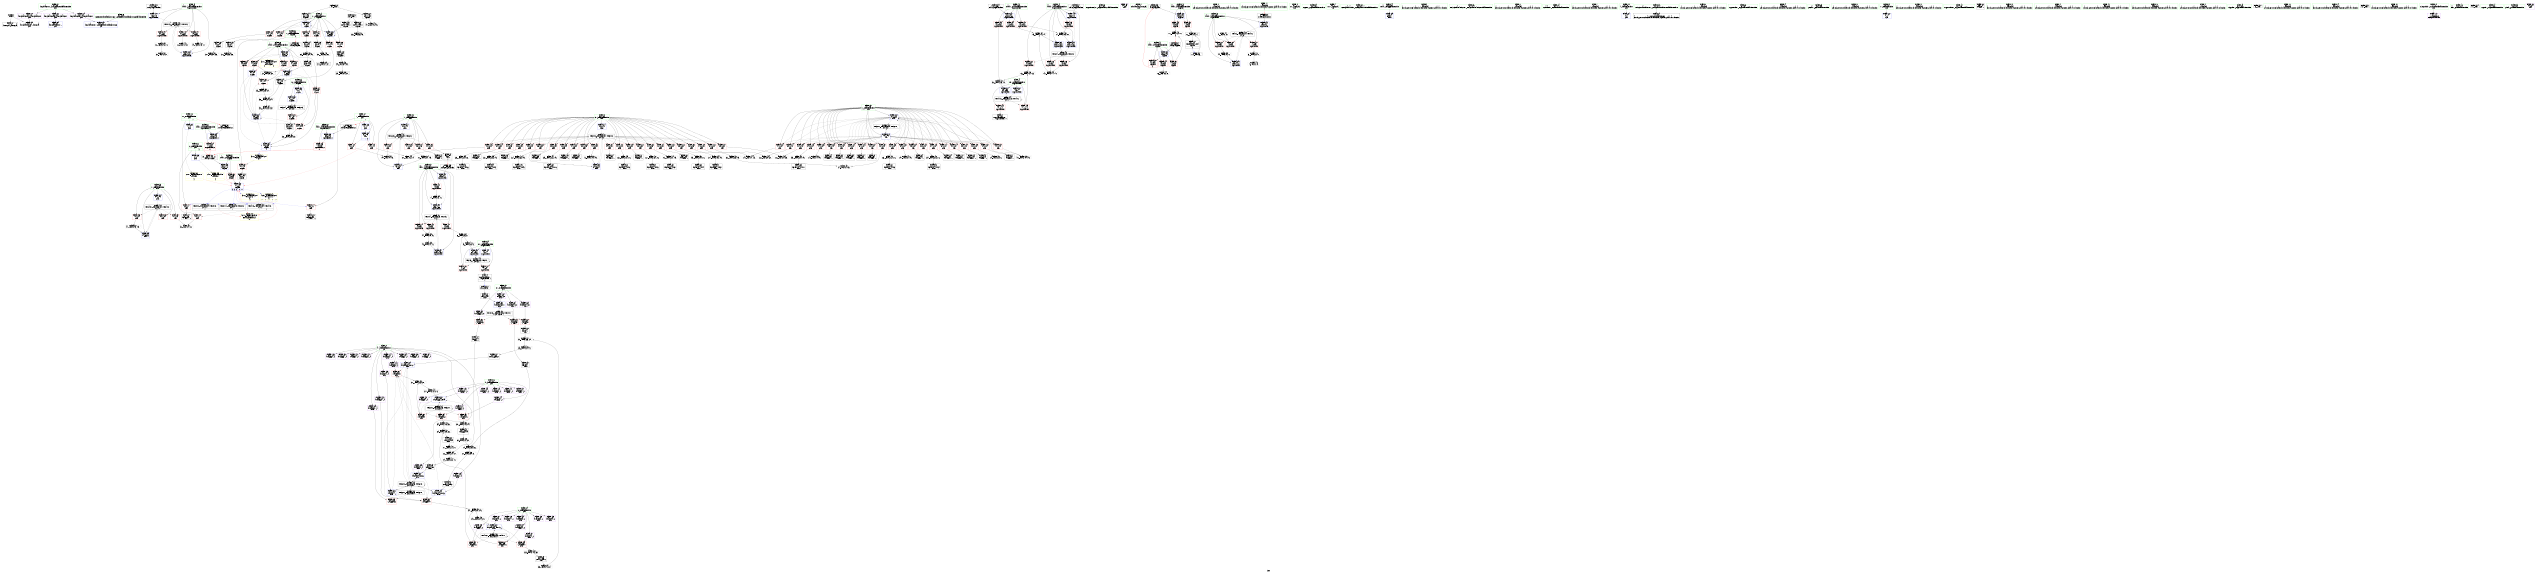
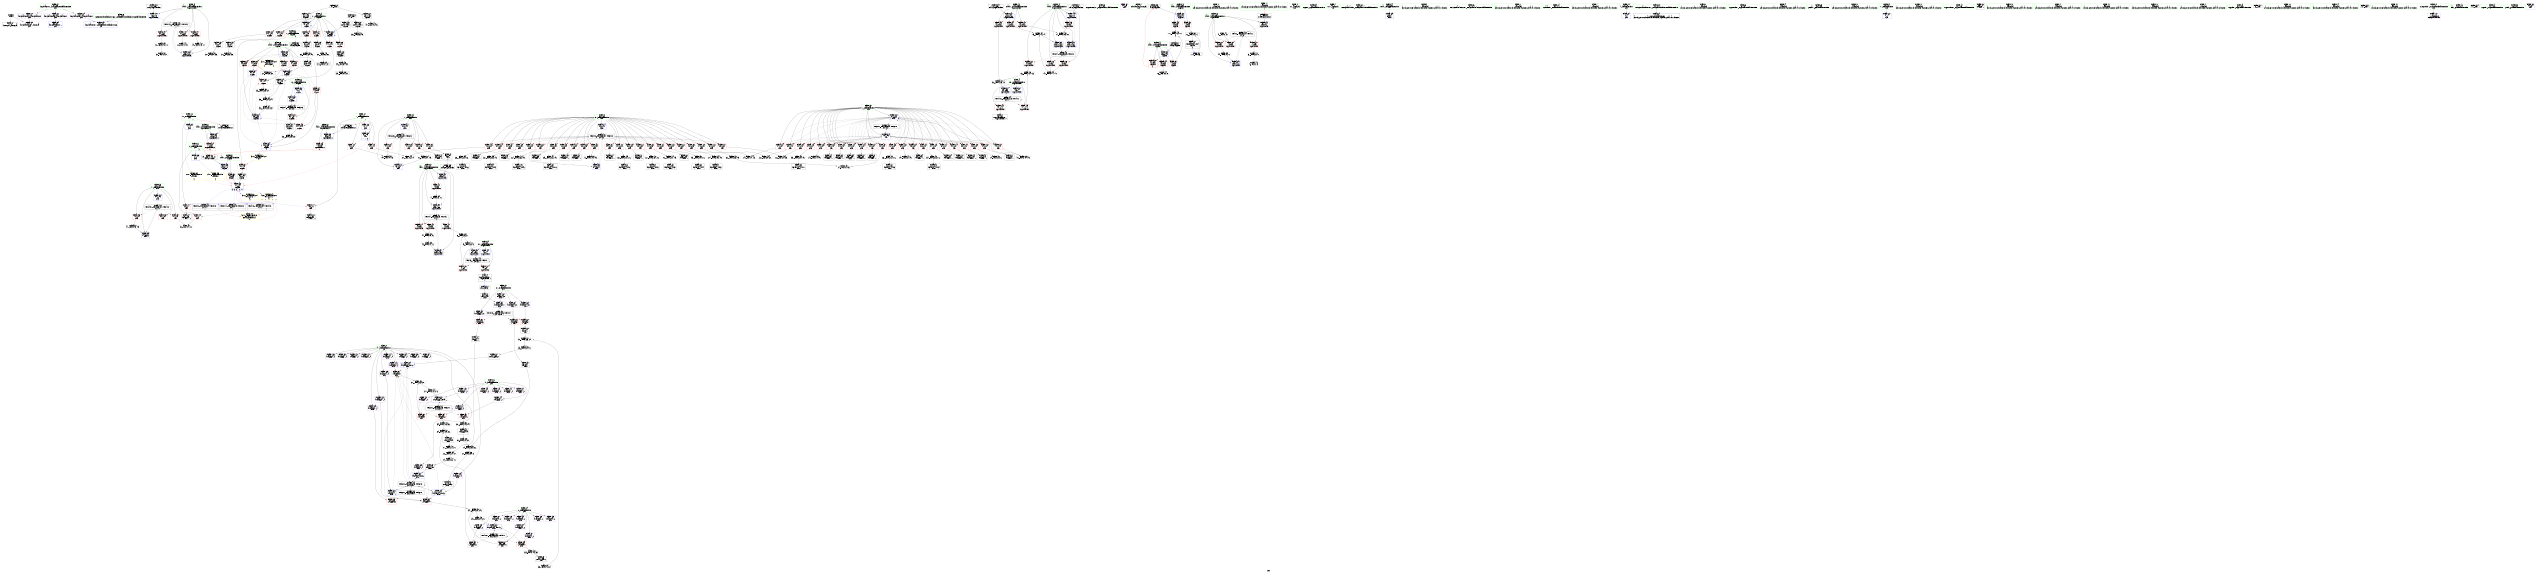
(850, 159) -> (850, 159)
